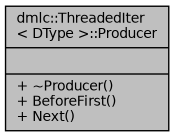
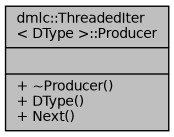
(67, 102) -> (50, 102)
